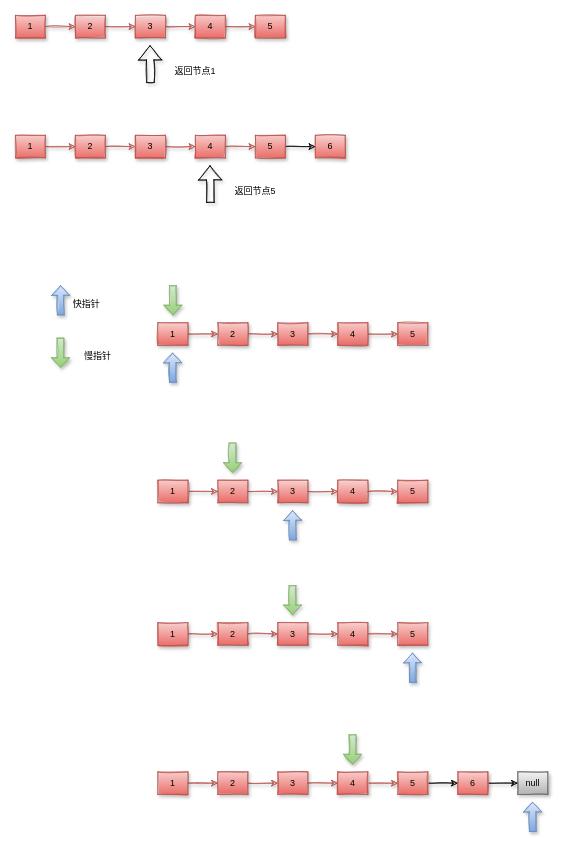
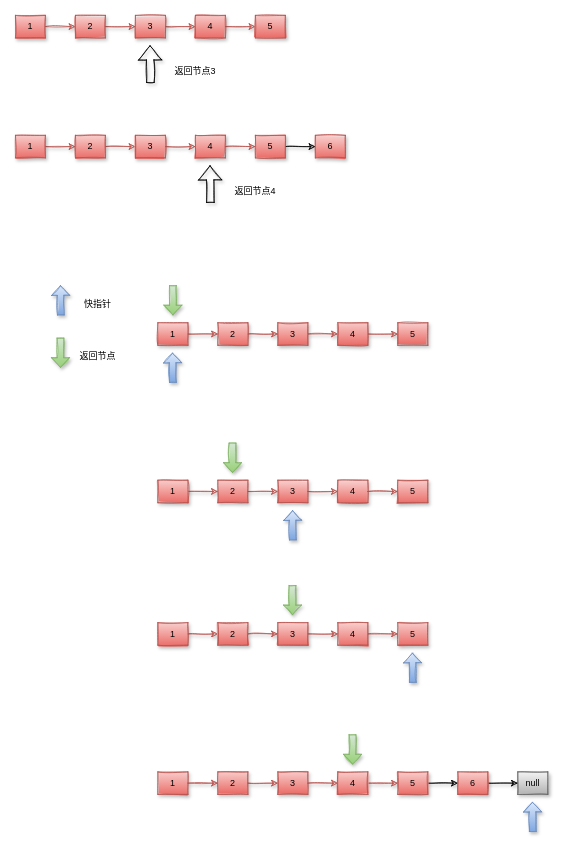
(195, 72) -> (195, 72)
(255, 192) -> (255, 192)
(87, 304) -> (98, 304)
(98, 357) -> (98, 357)
